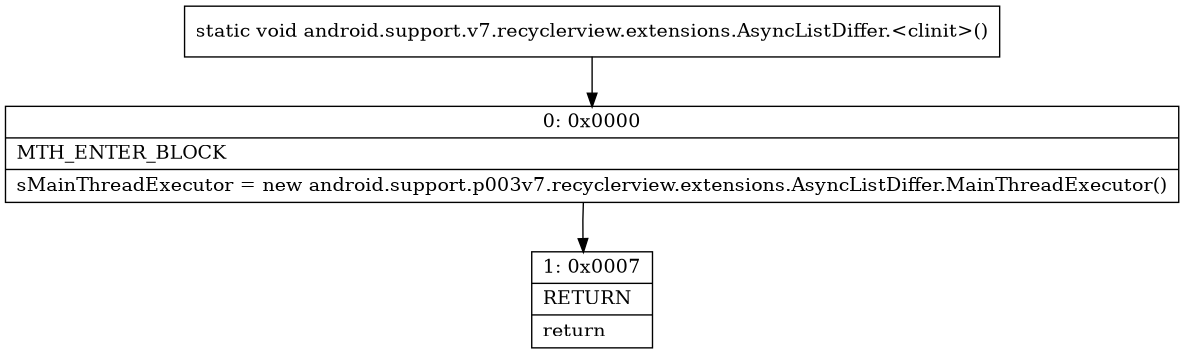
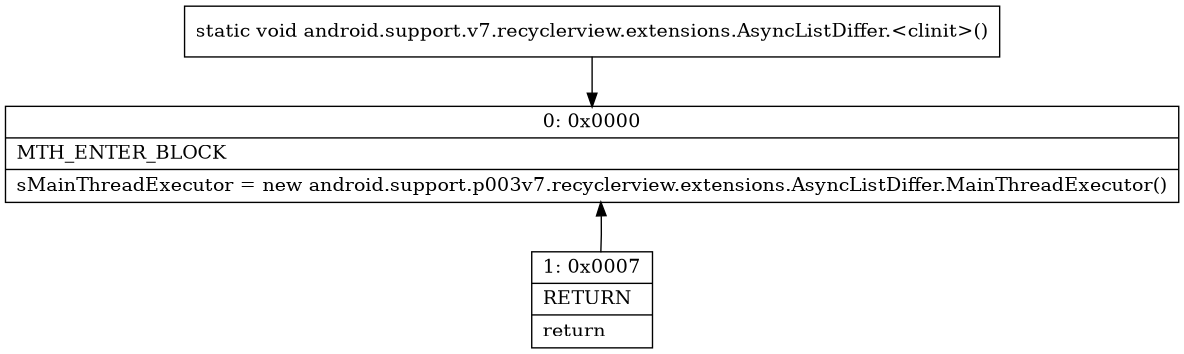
(583, 220) -> (601, 234)
